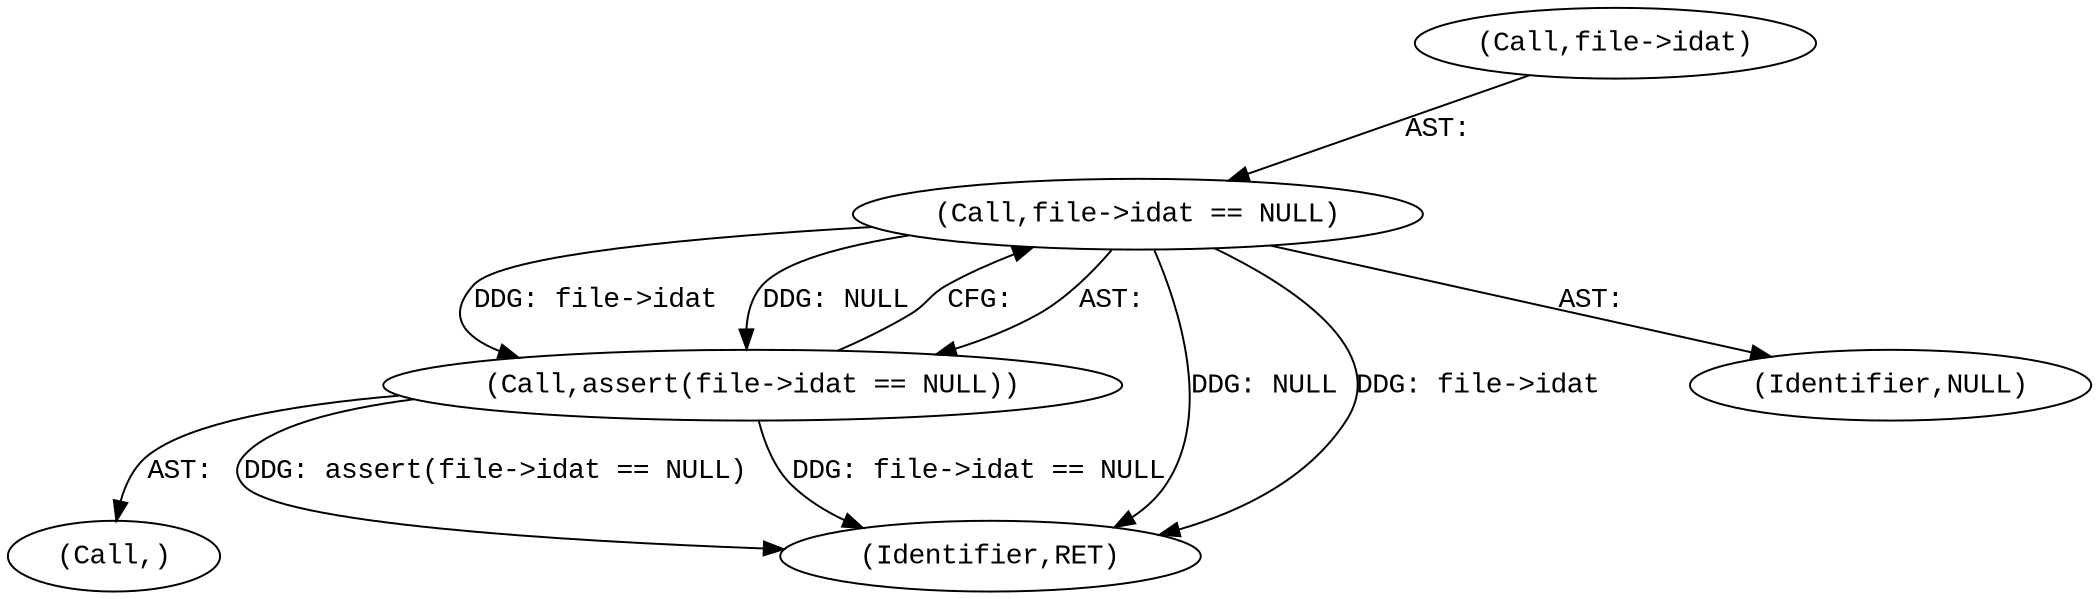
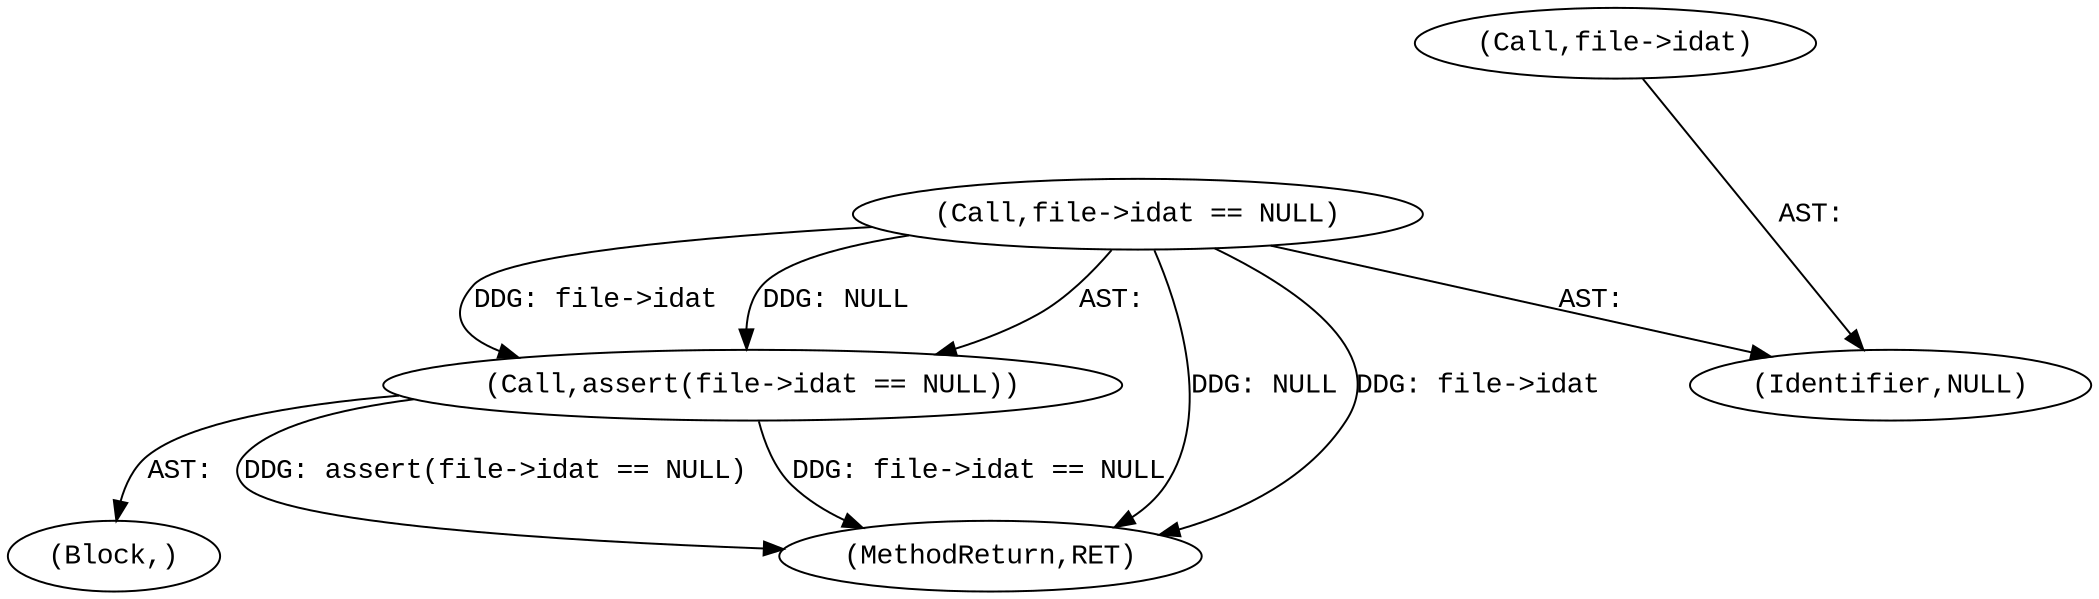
(1389, 125) -> (1747, 206)
(926, 302) -> none
(114, 556) -> (114, 556)
(990, 556) -> (990, 556)
